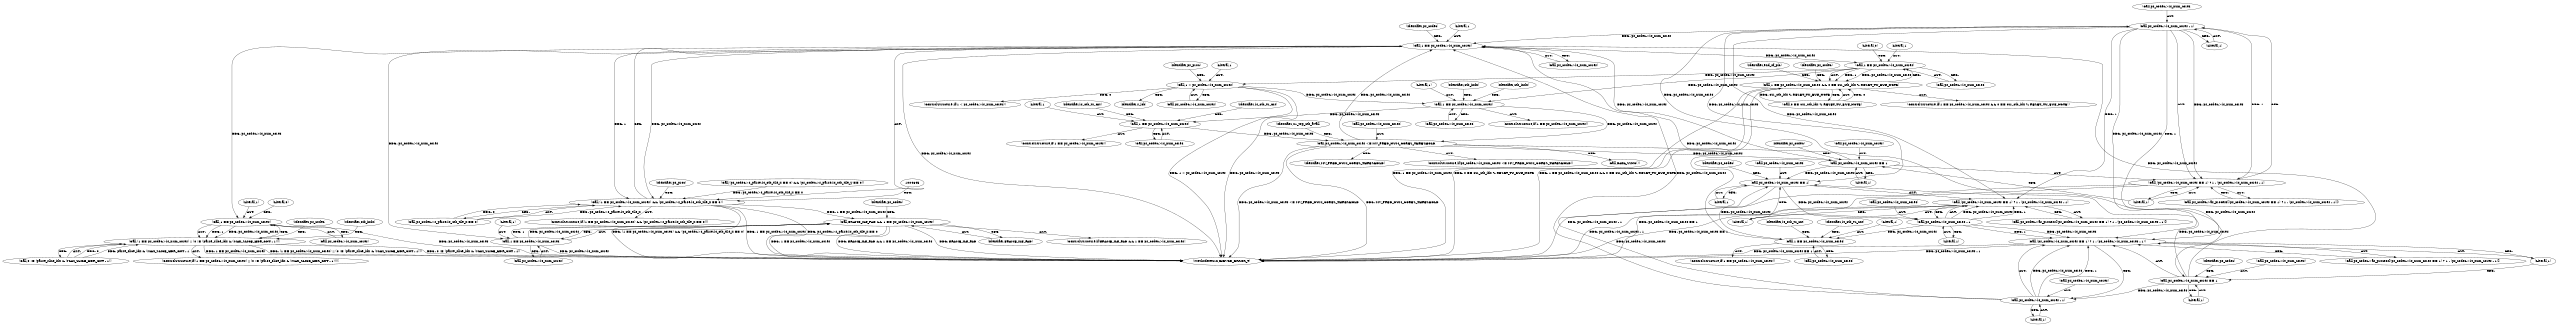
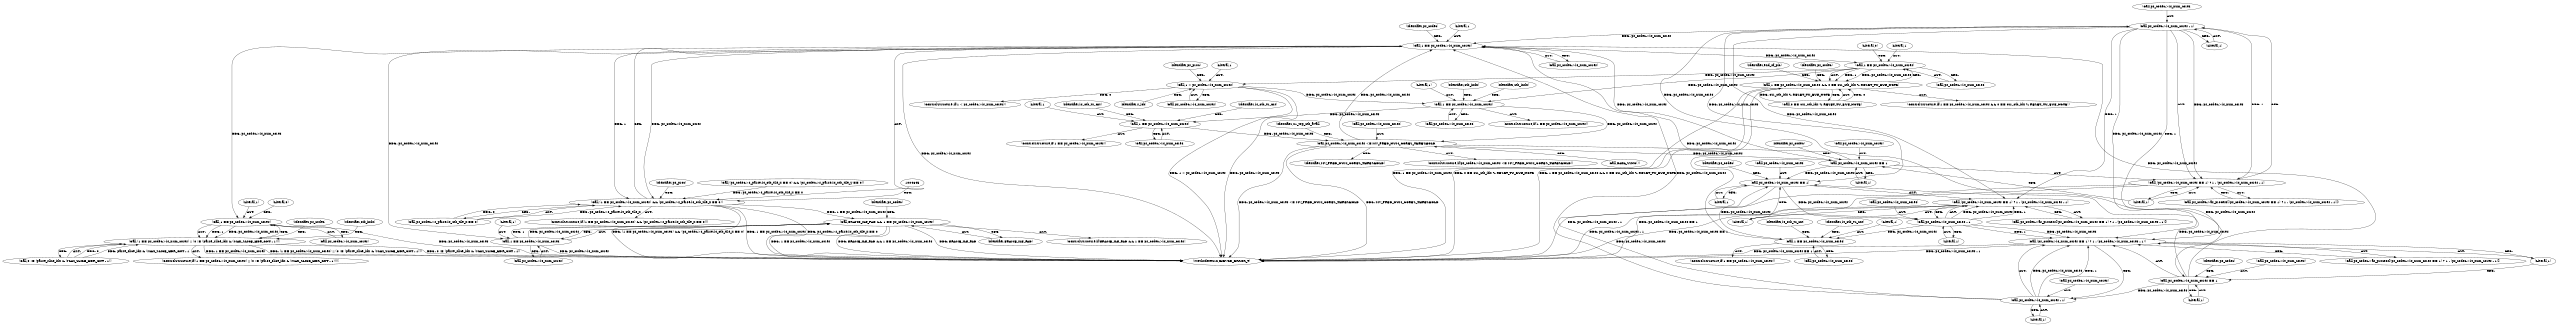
(1159, 92) -> (1167, 95)
(1517, 147) -> (1522, 152)
